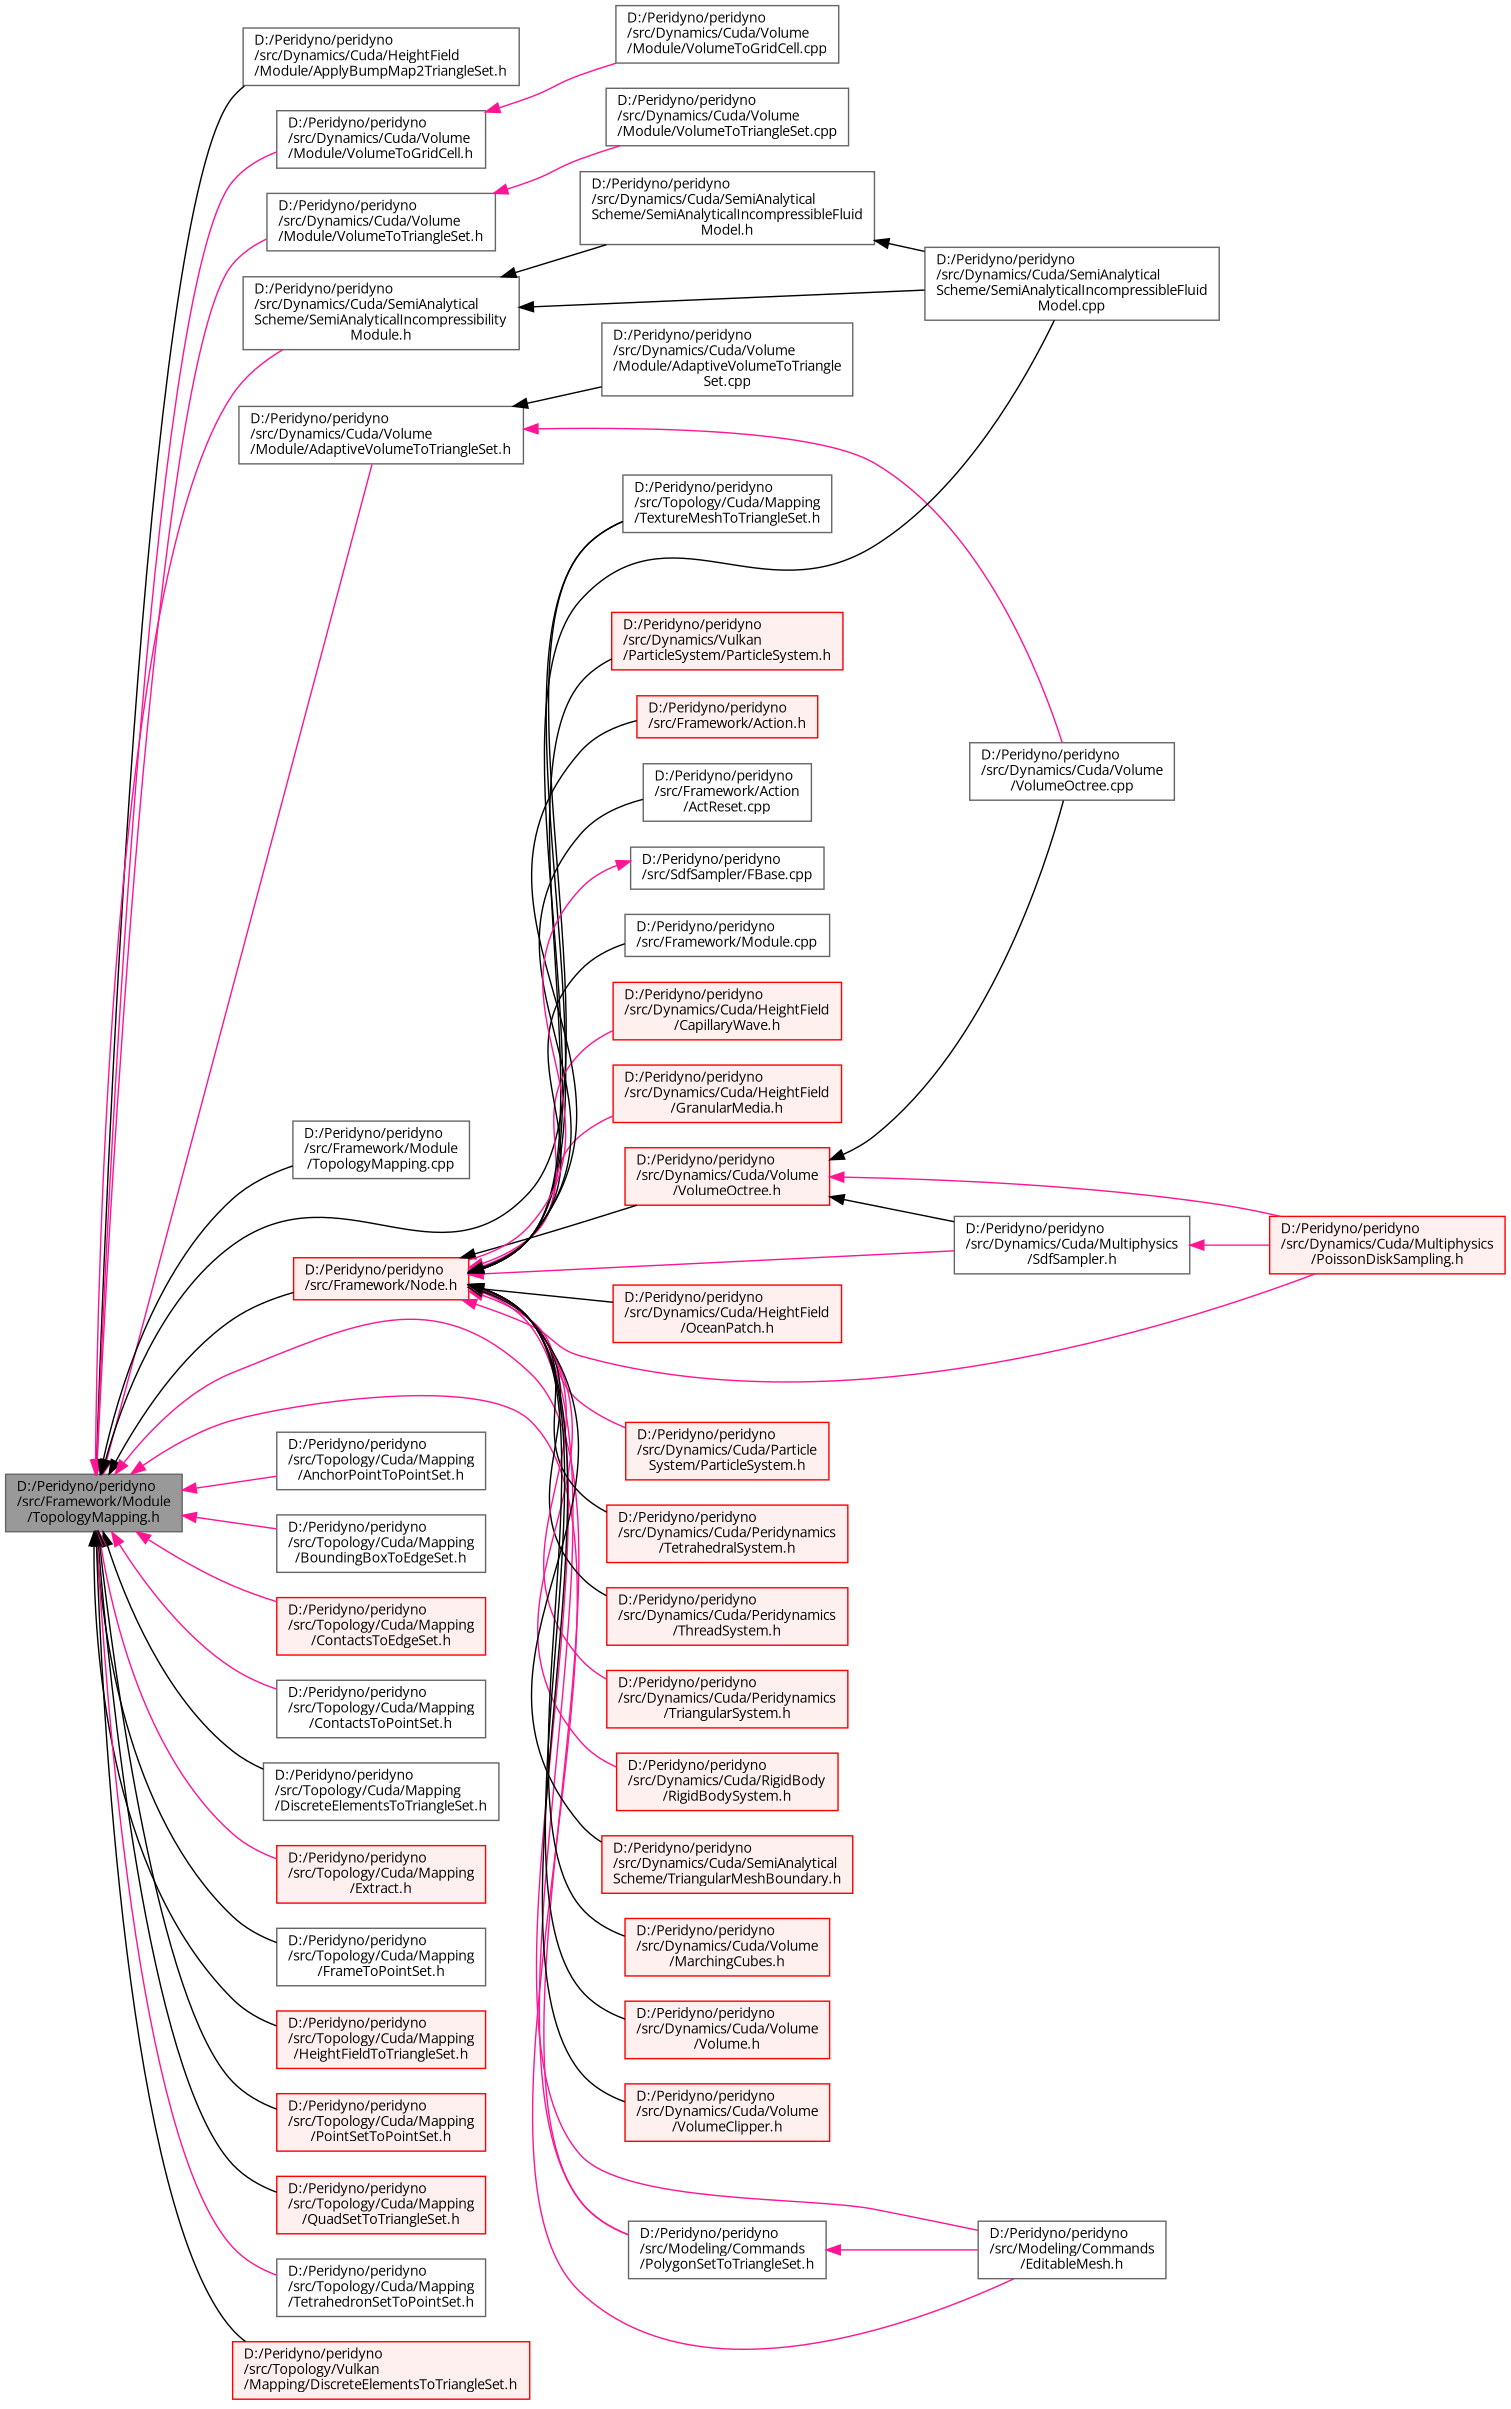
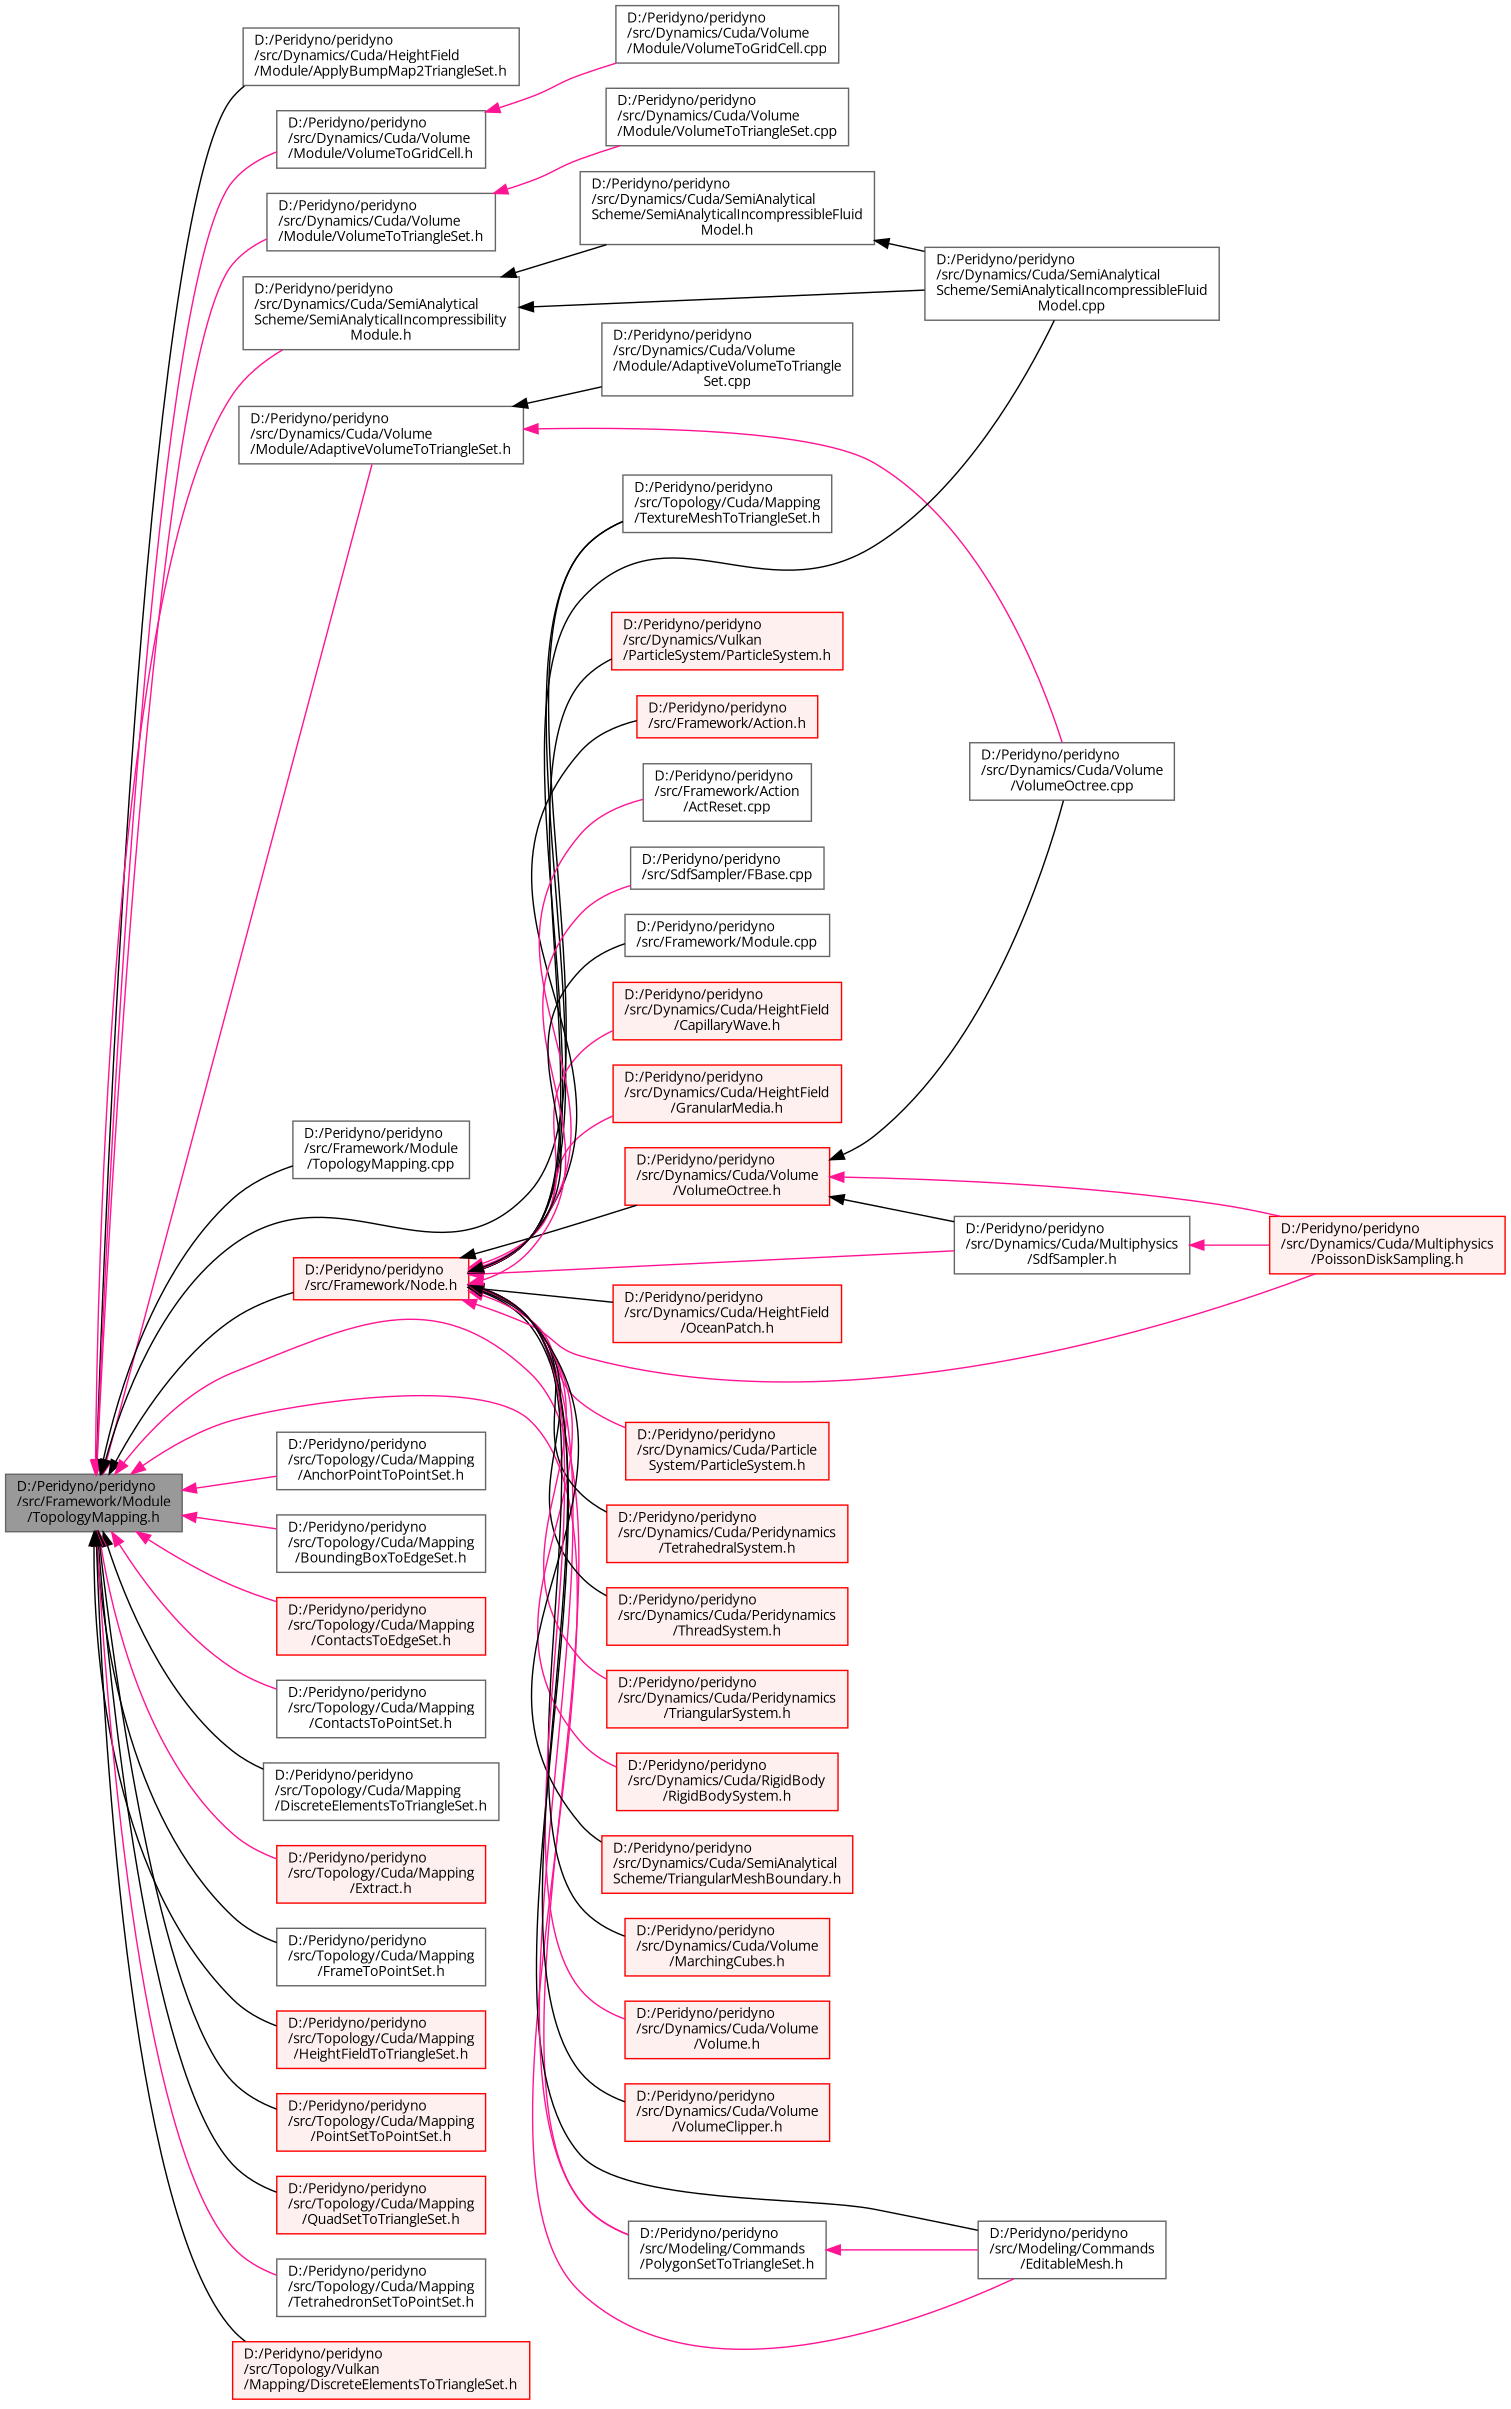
(553, 1028) -> (553, 1028)
(557, 1070) -> (554, 1081)
(555, 1653) -> (555, 1653)
(559, 2109) -> (559, 2109)
